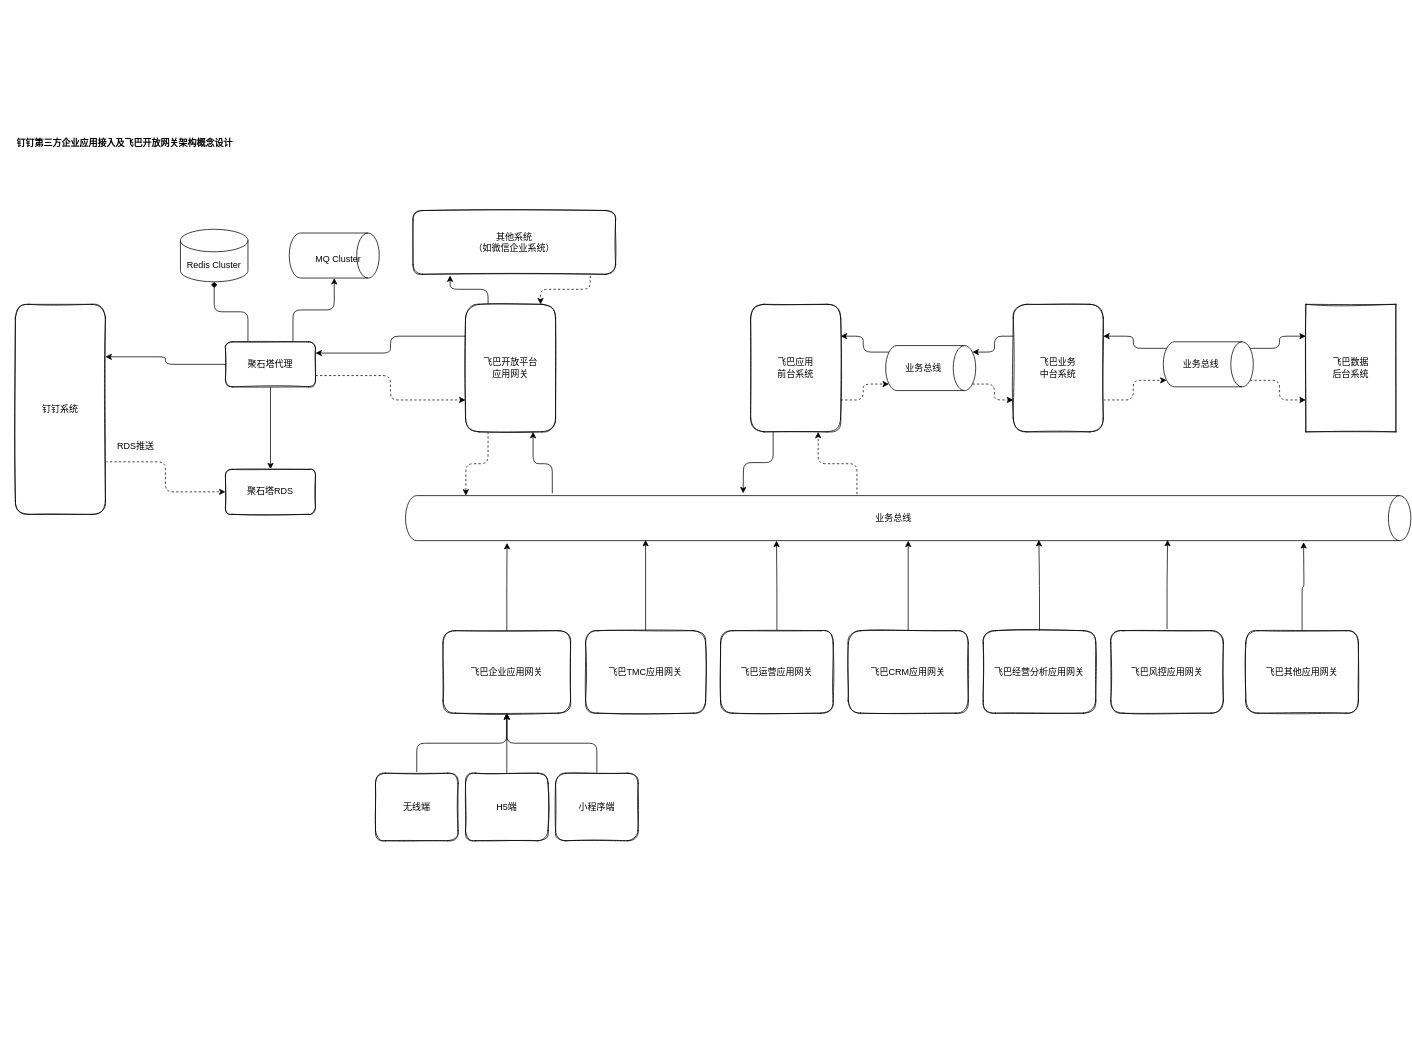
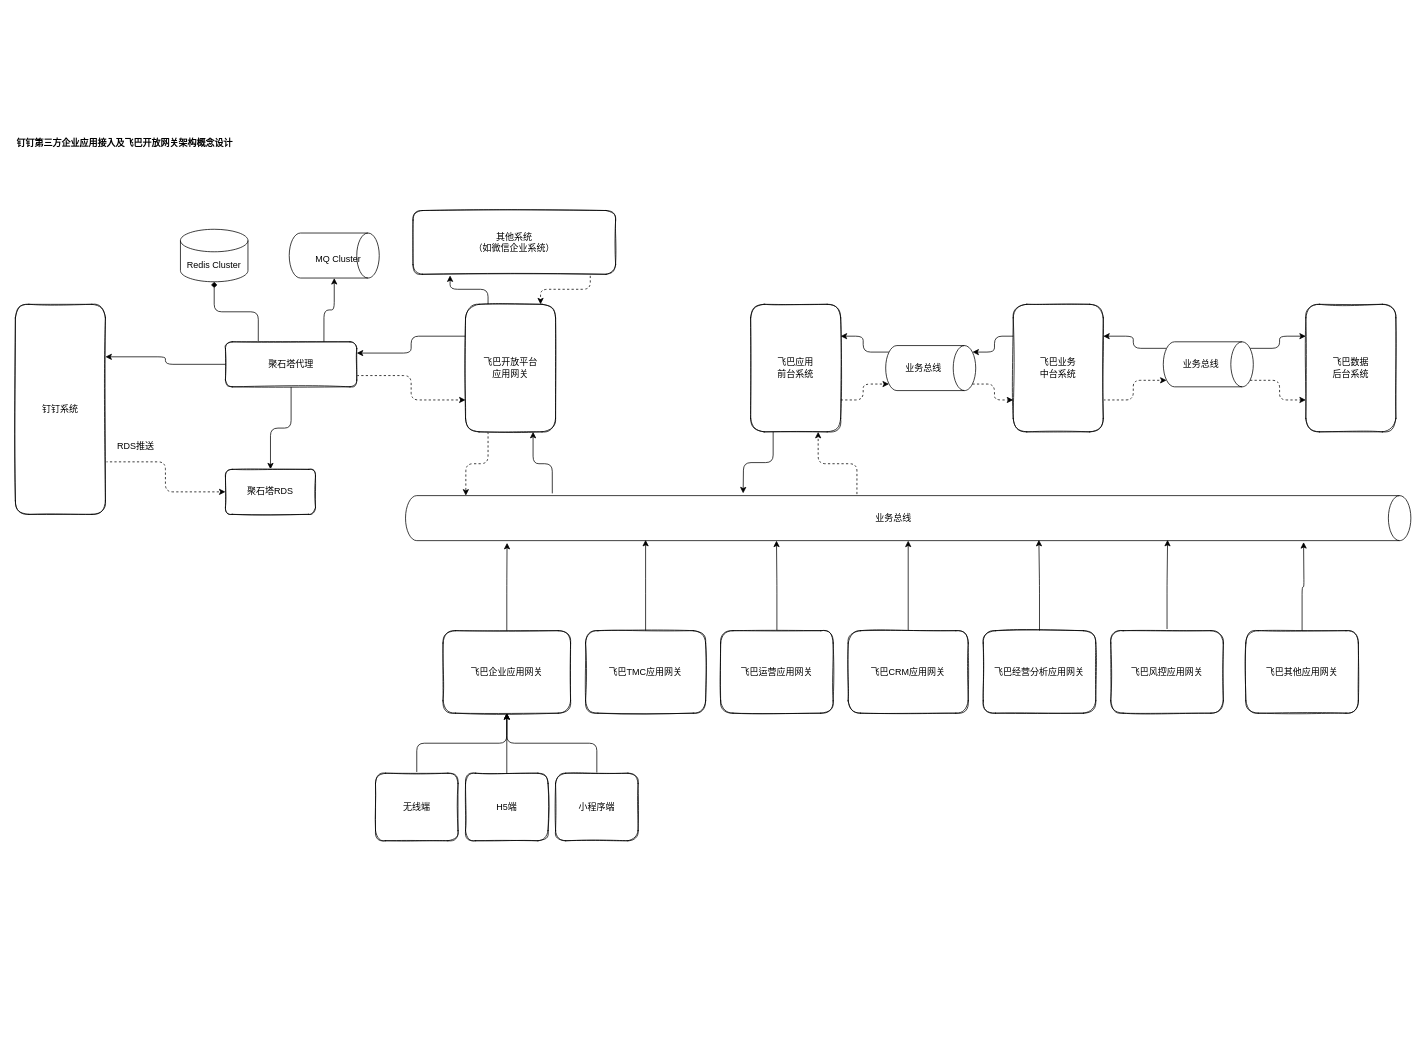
(270, 364) -> (291, 364)
(1350, 368) -> (1350, 368)
